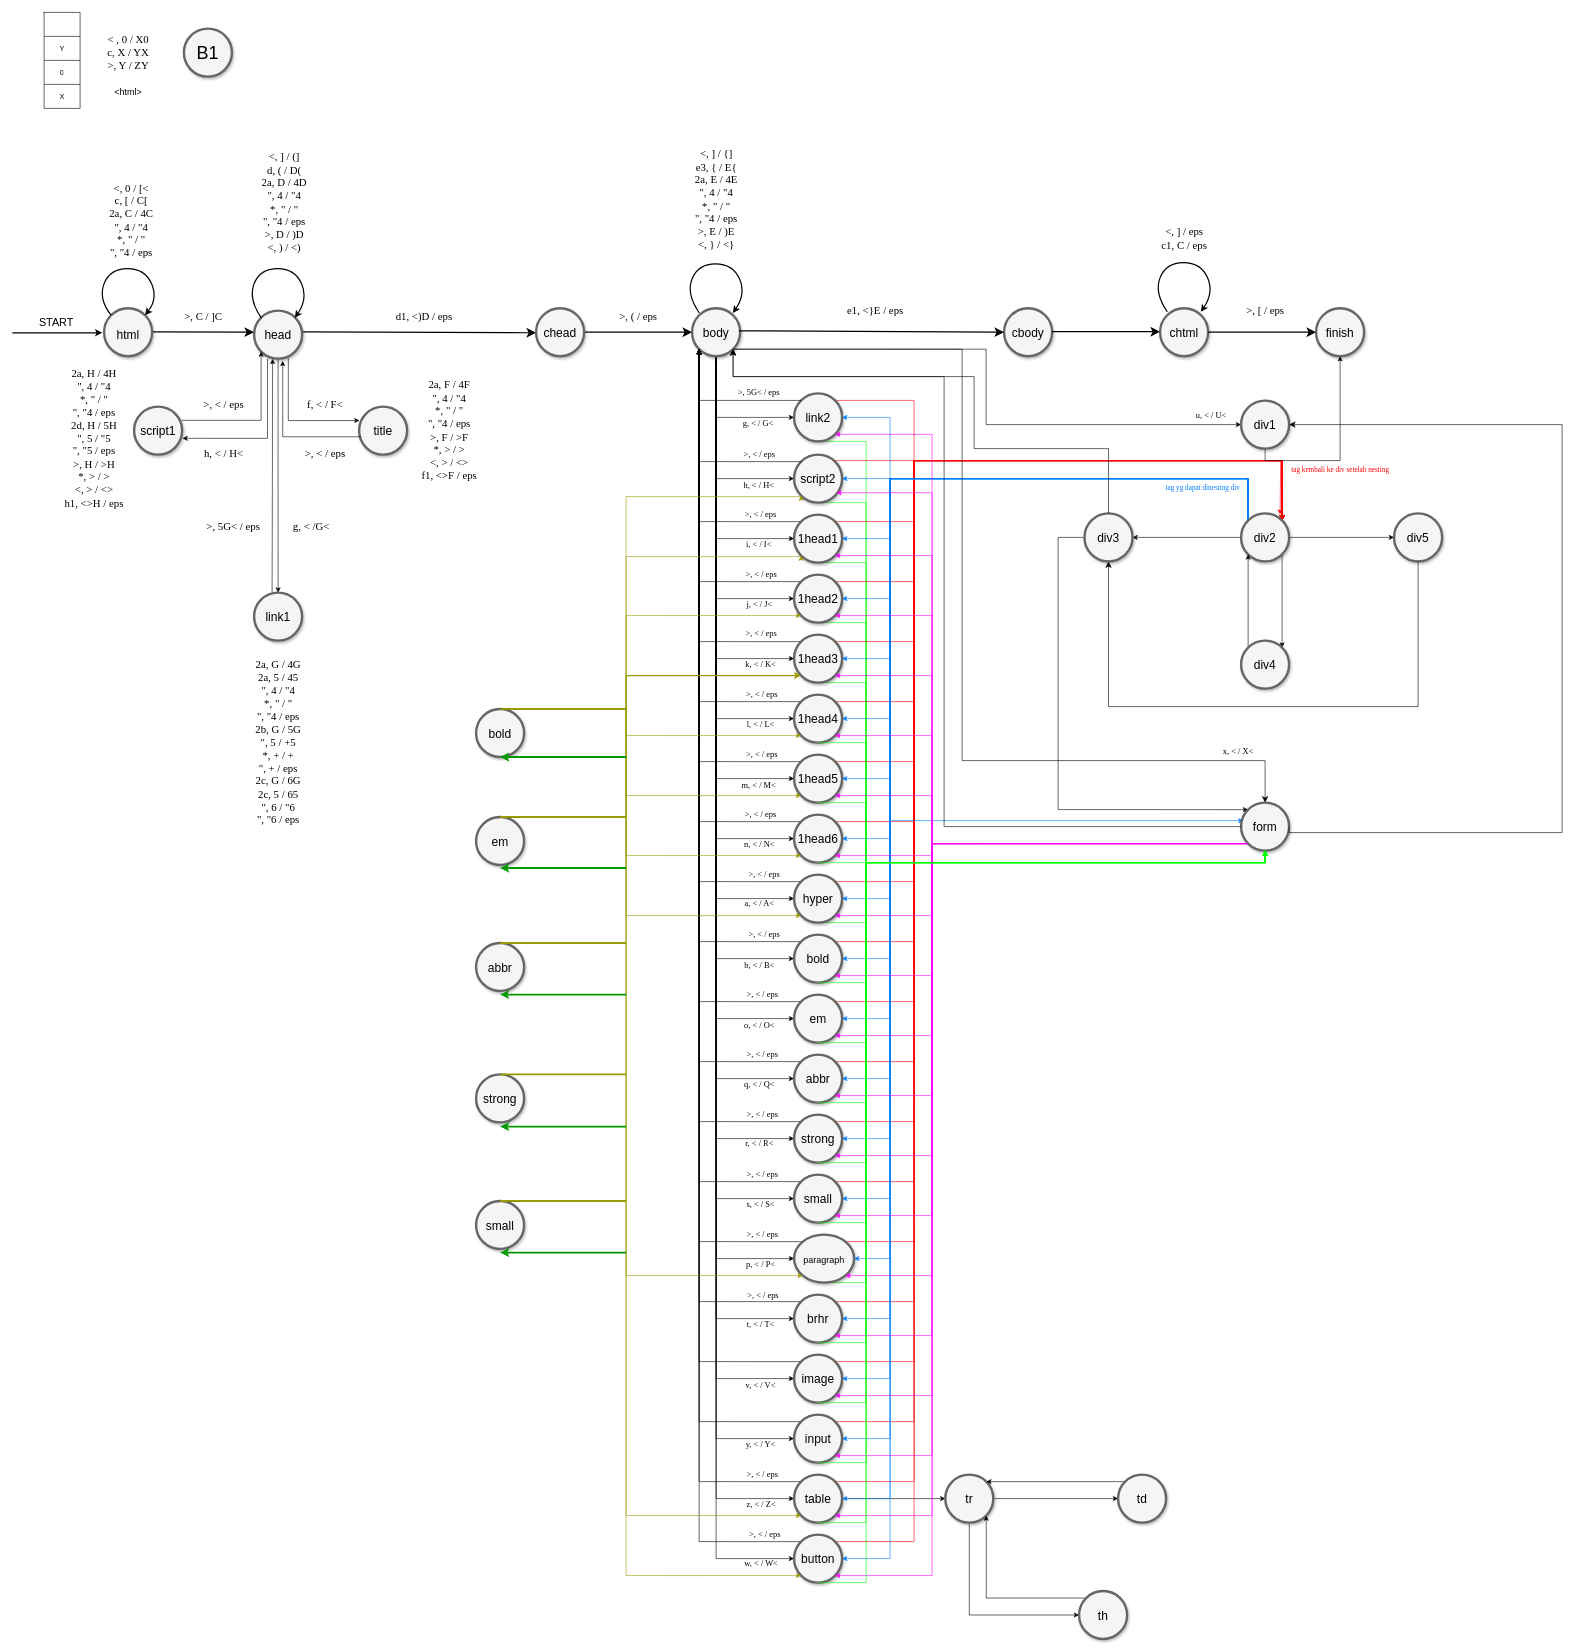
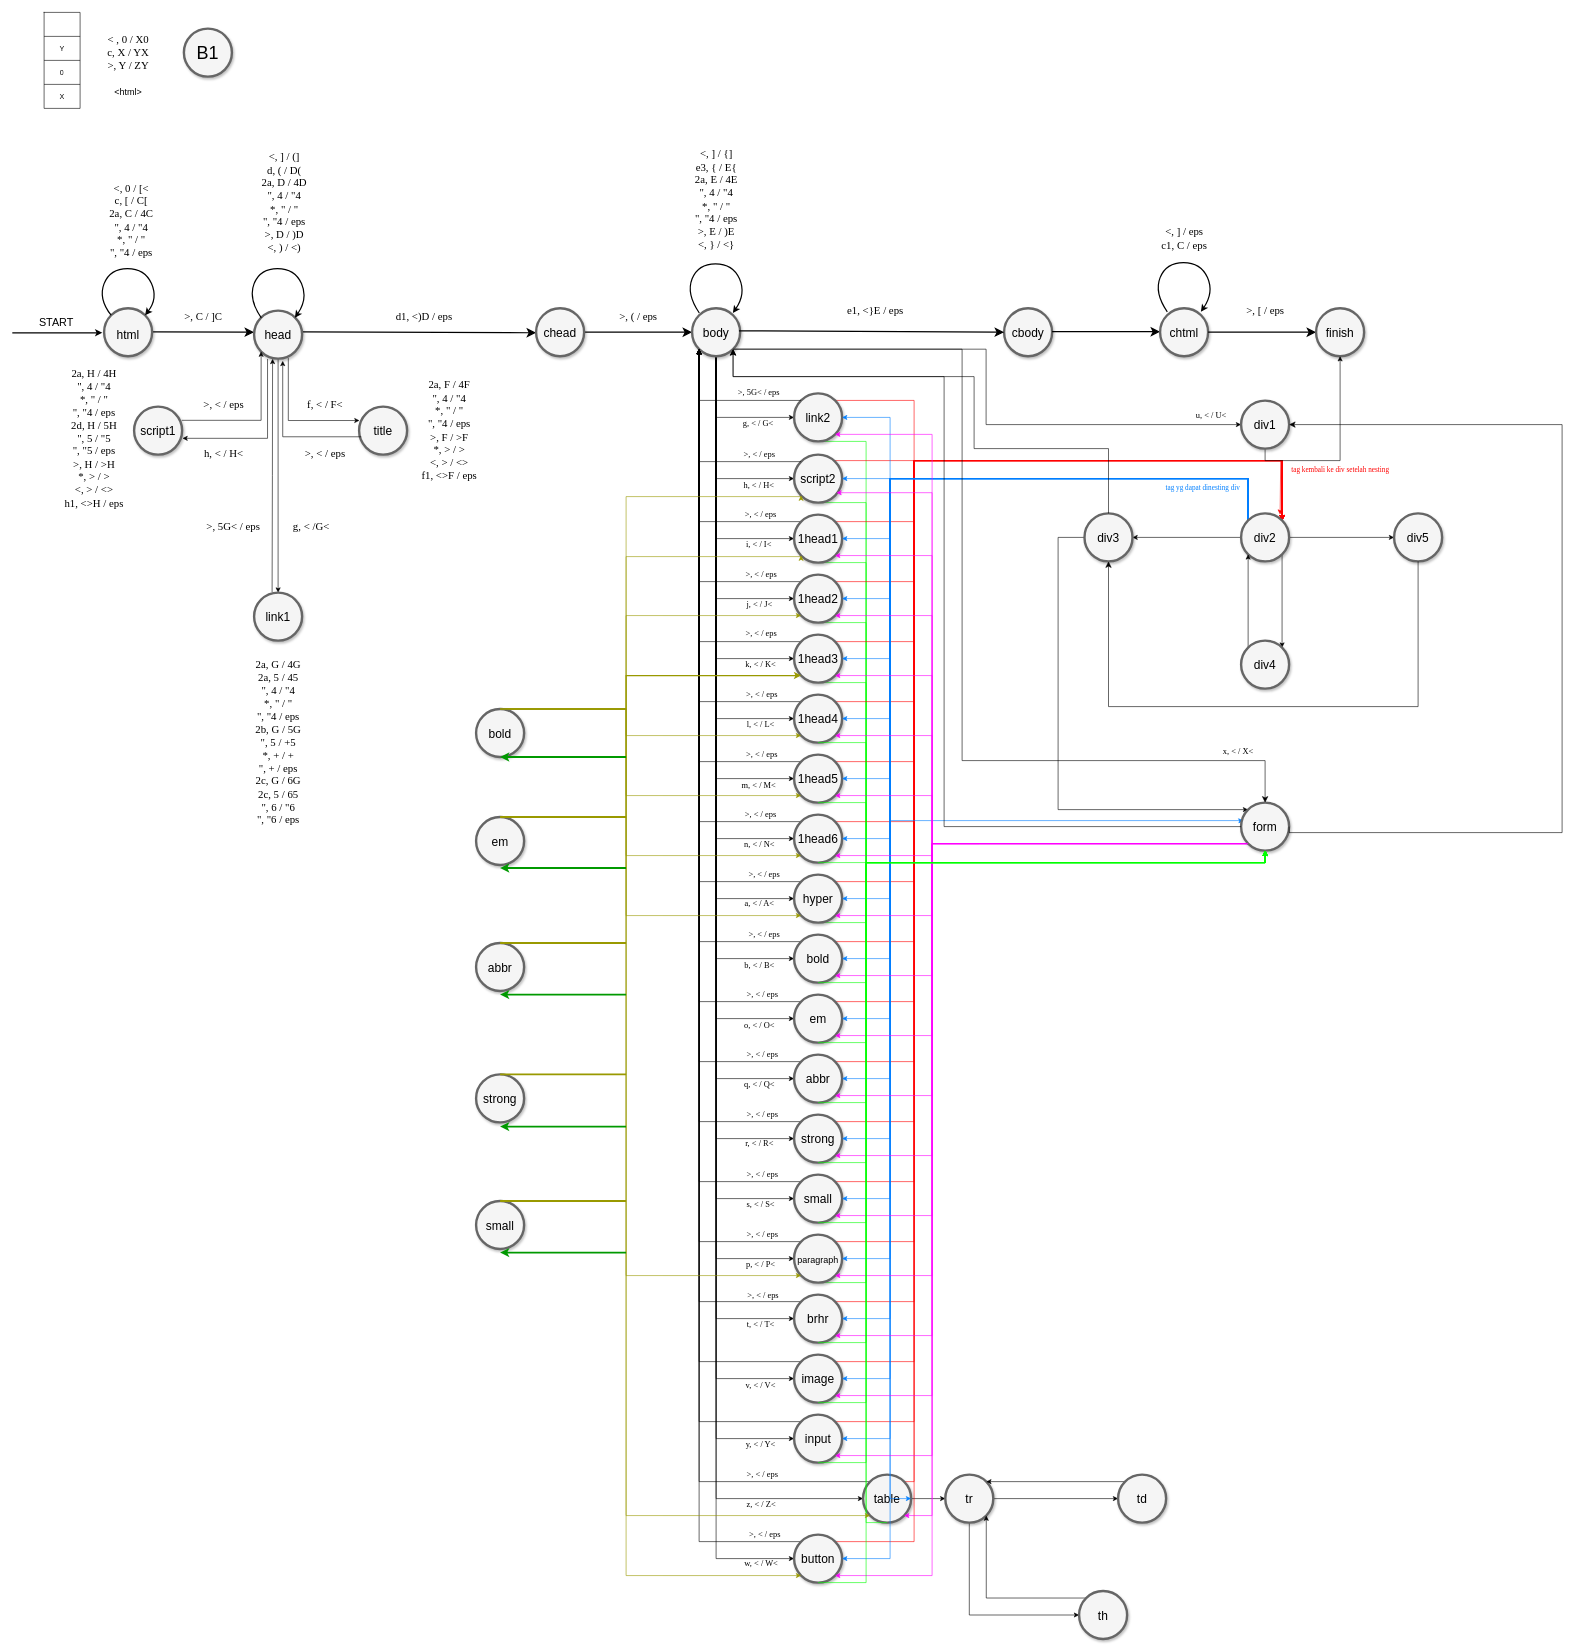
(824, 1259) -> (818, 1259)
(818, 1499) -> (887, 1499)
